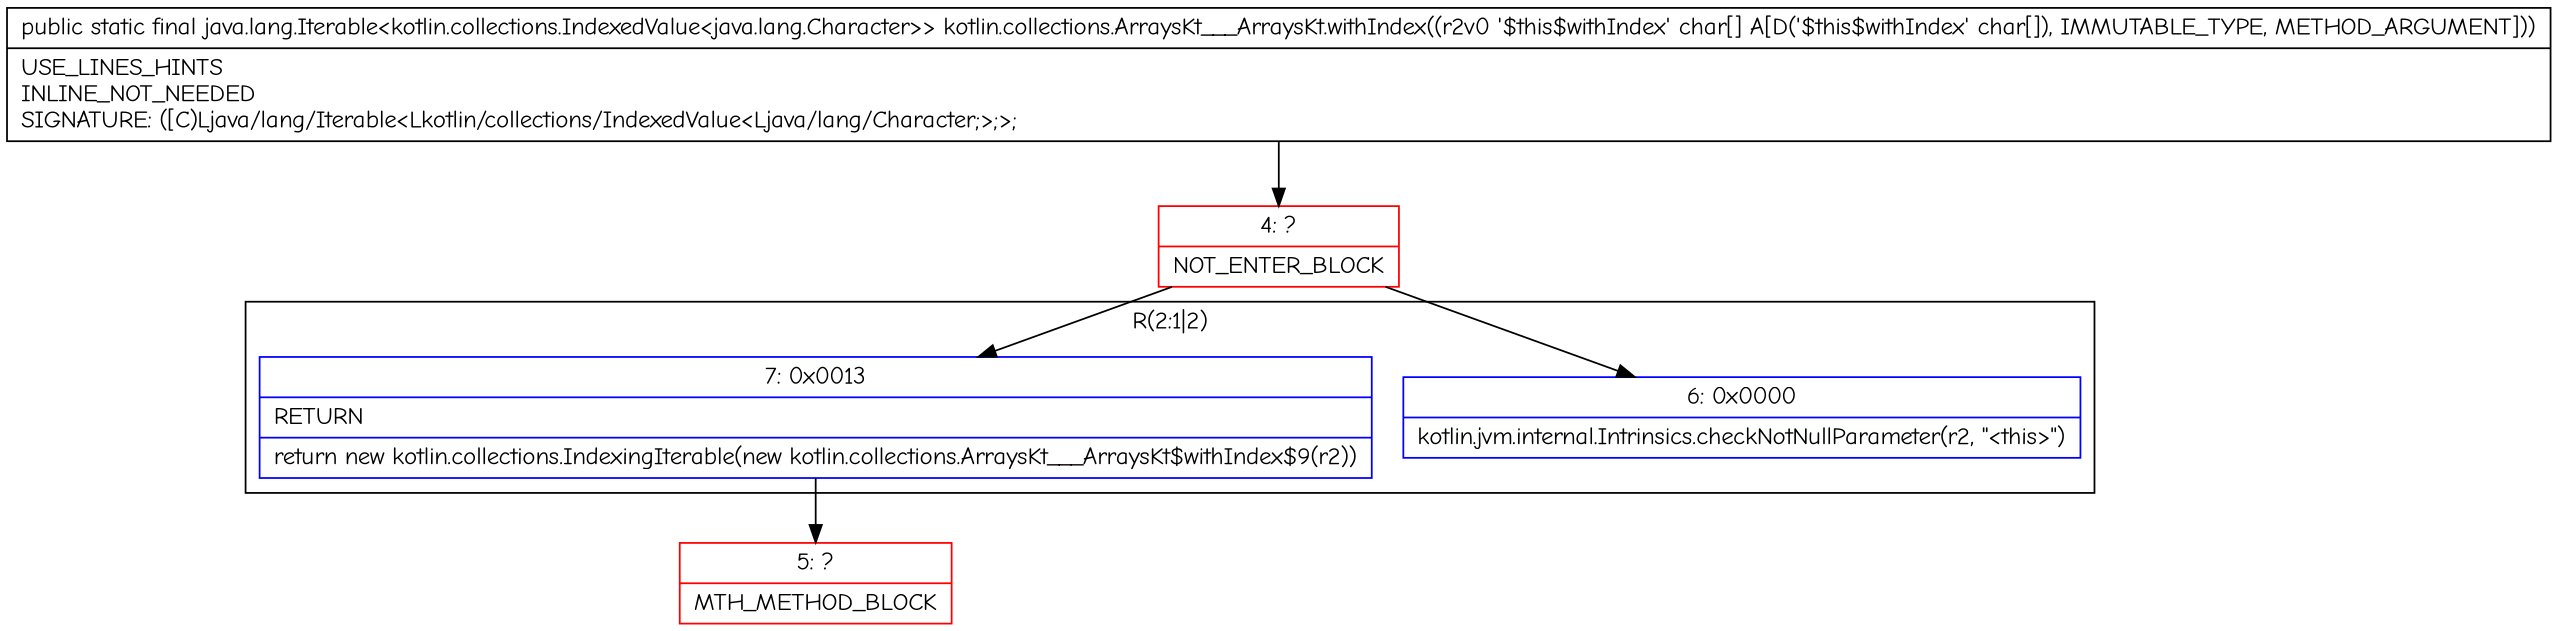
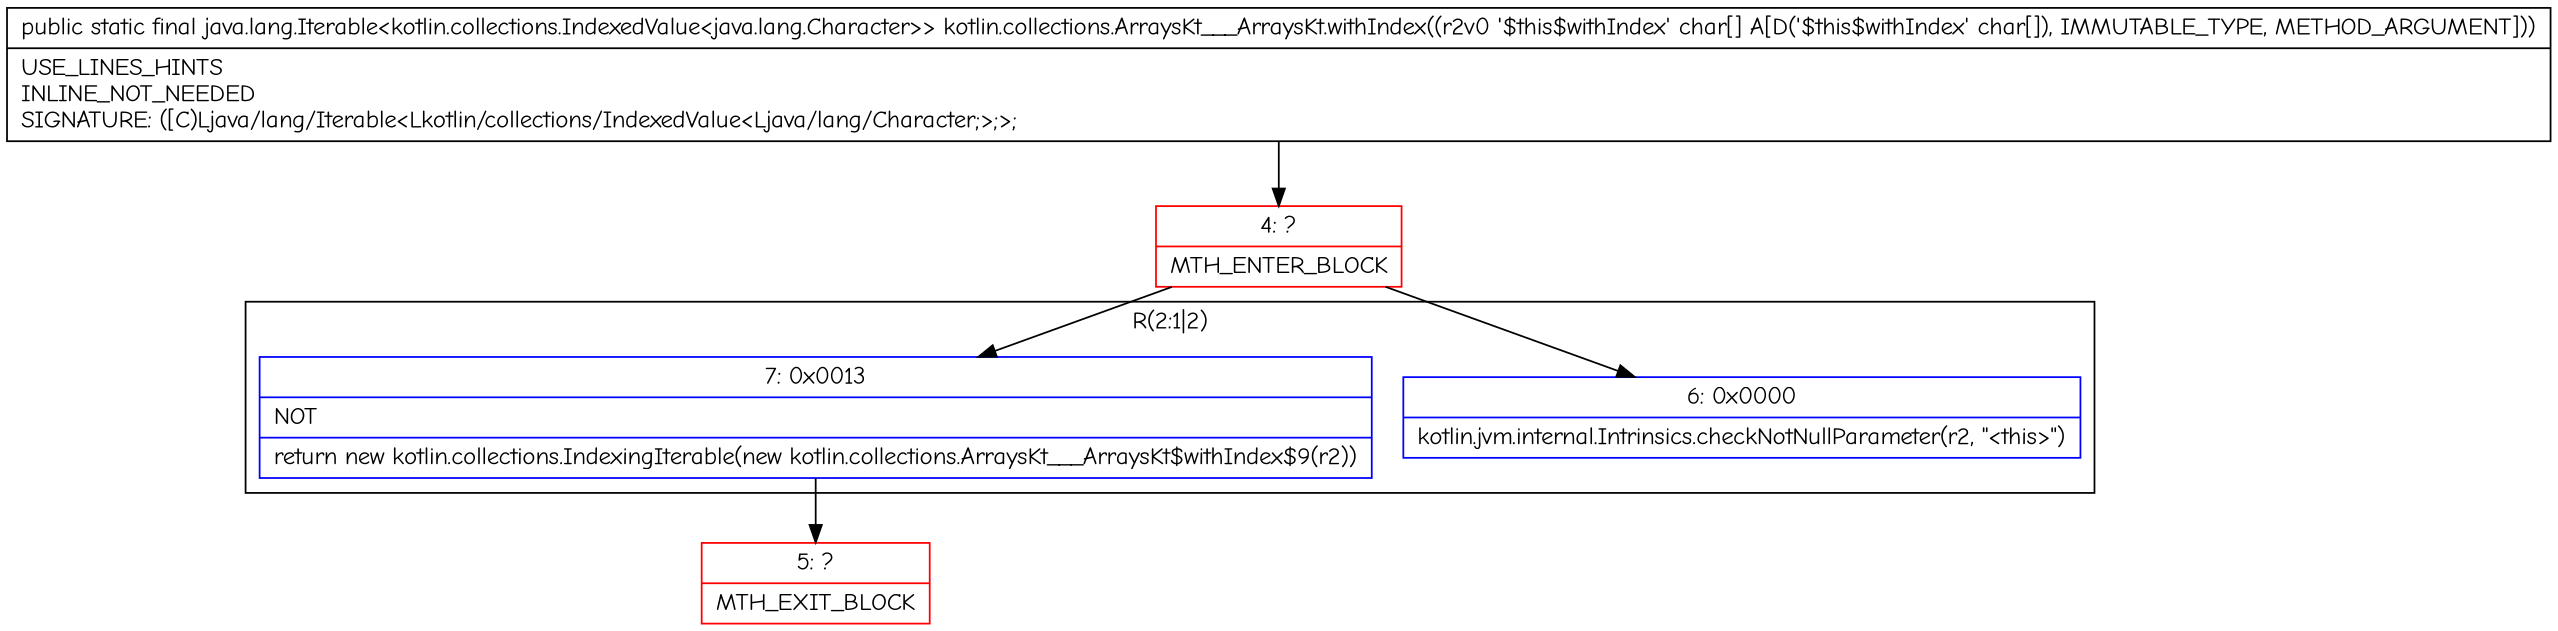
(1279, 266) -> (1279, 266)
(319, 417) -> (296, 417)
(816, 603) -> (816, 603)
